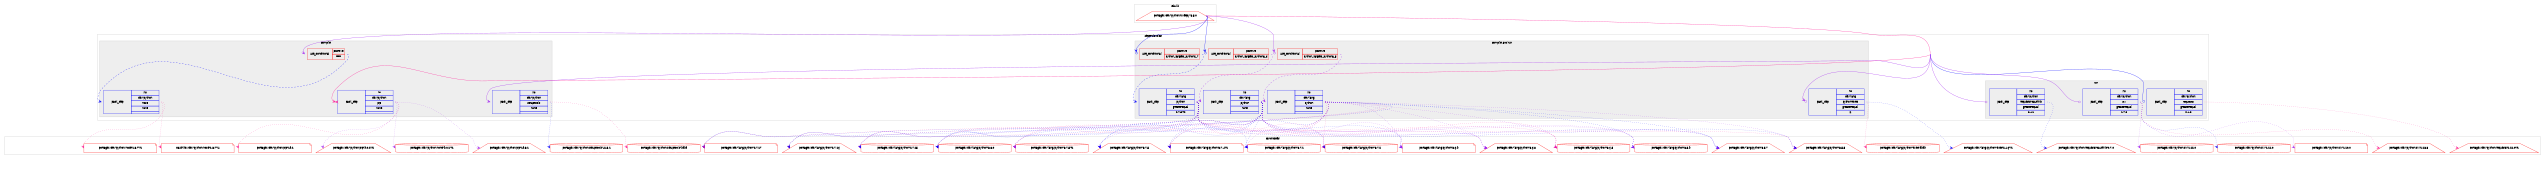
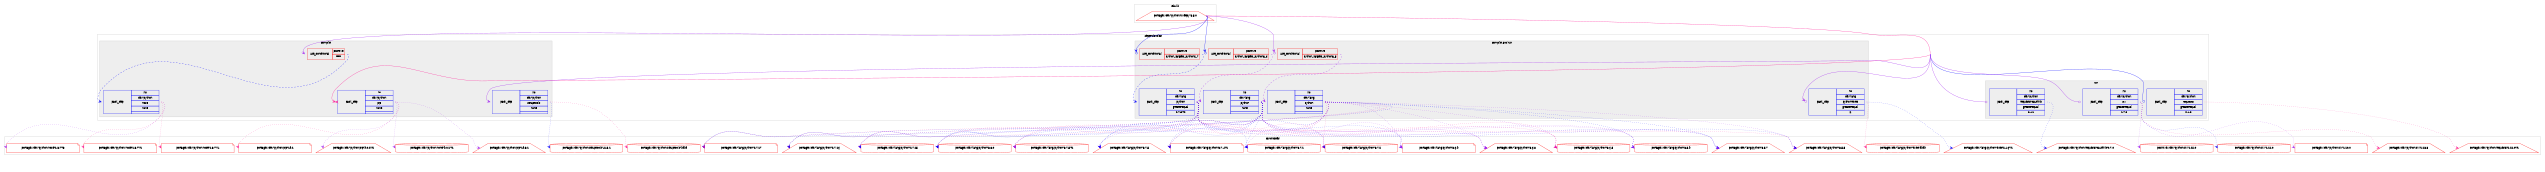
none -> (43, 148)
(198, 148) -> (198, 148)
(2177, 148) -> (2177, 148)
